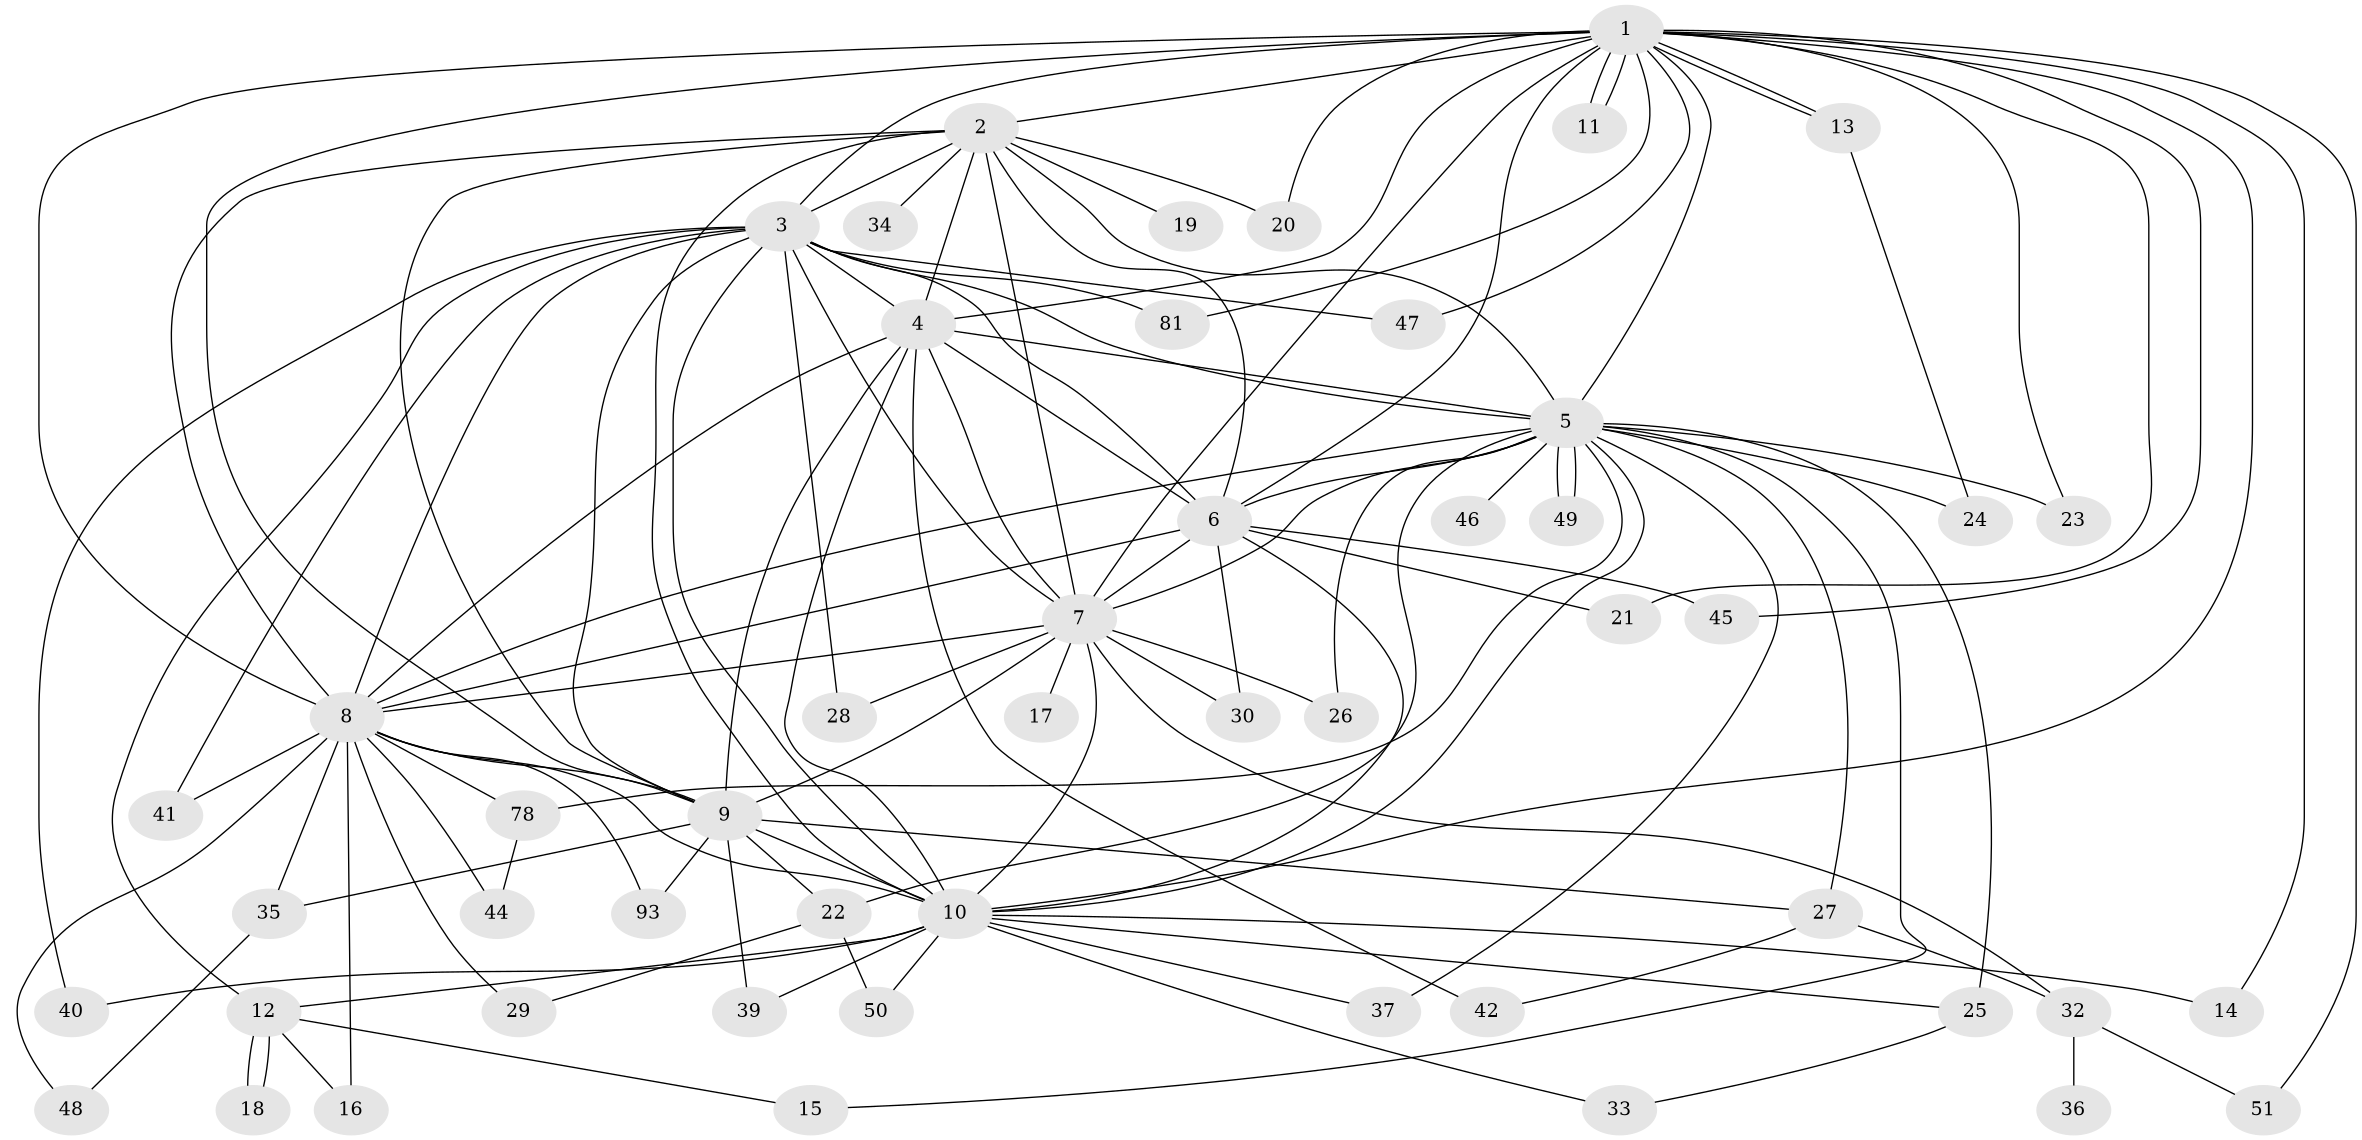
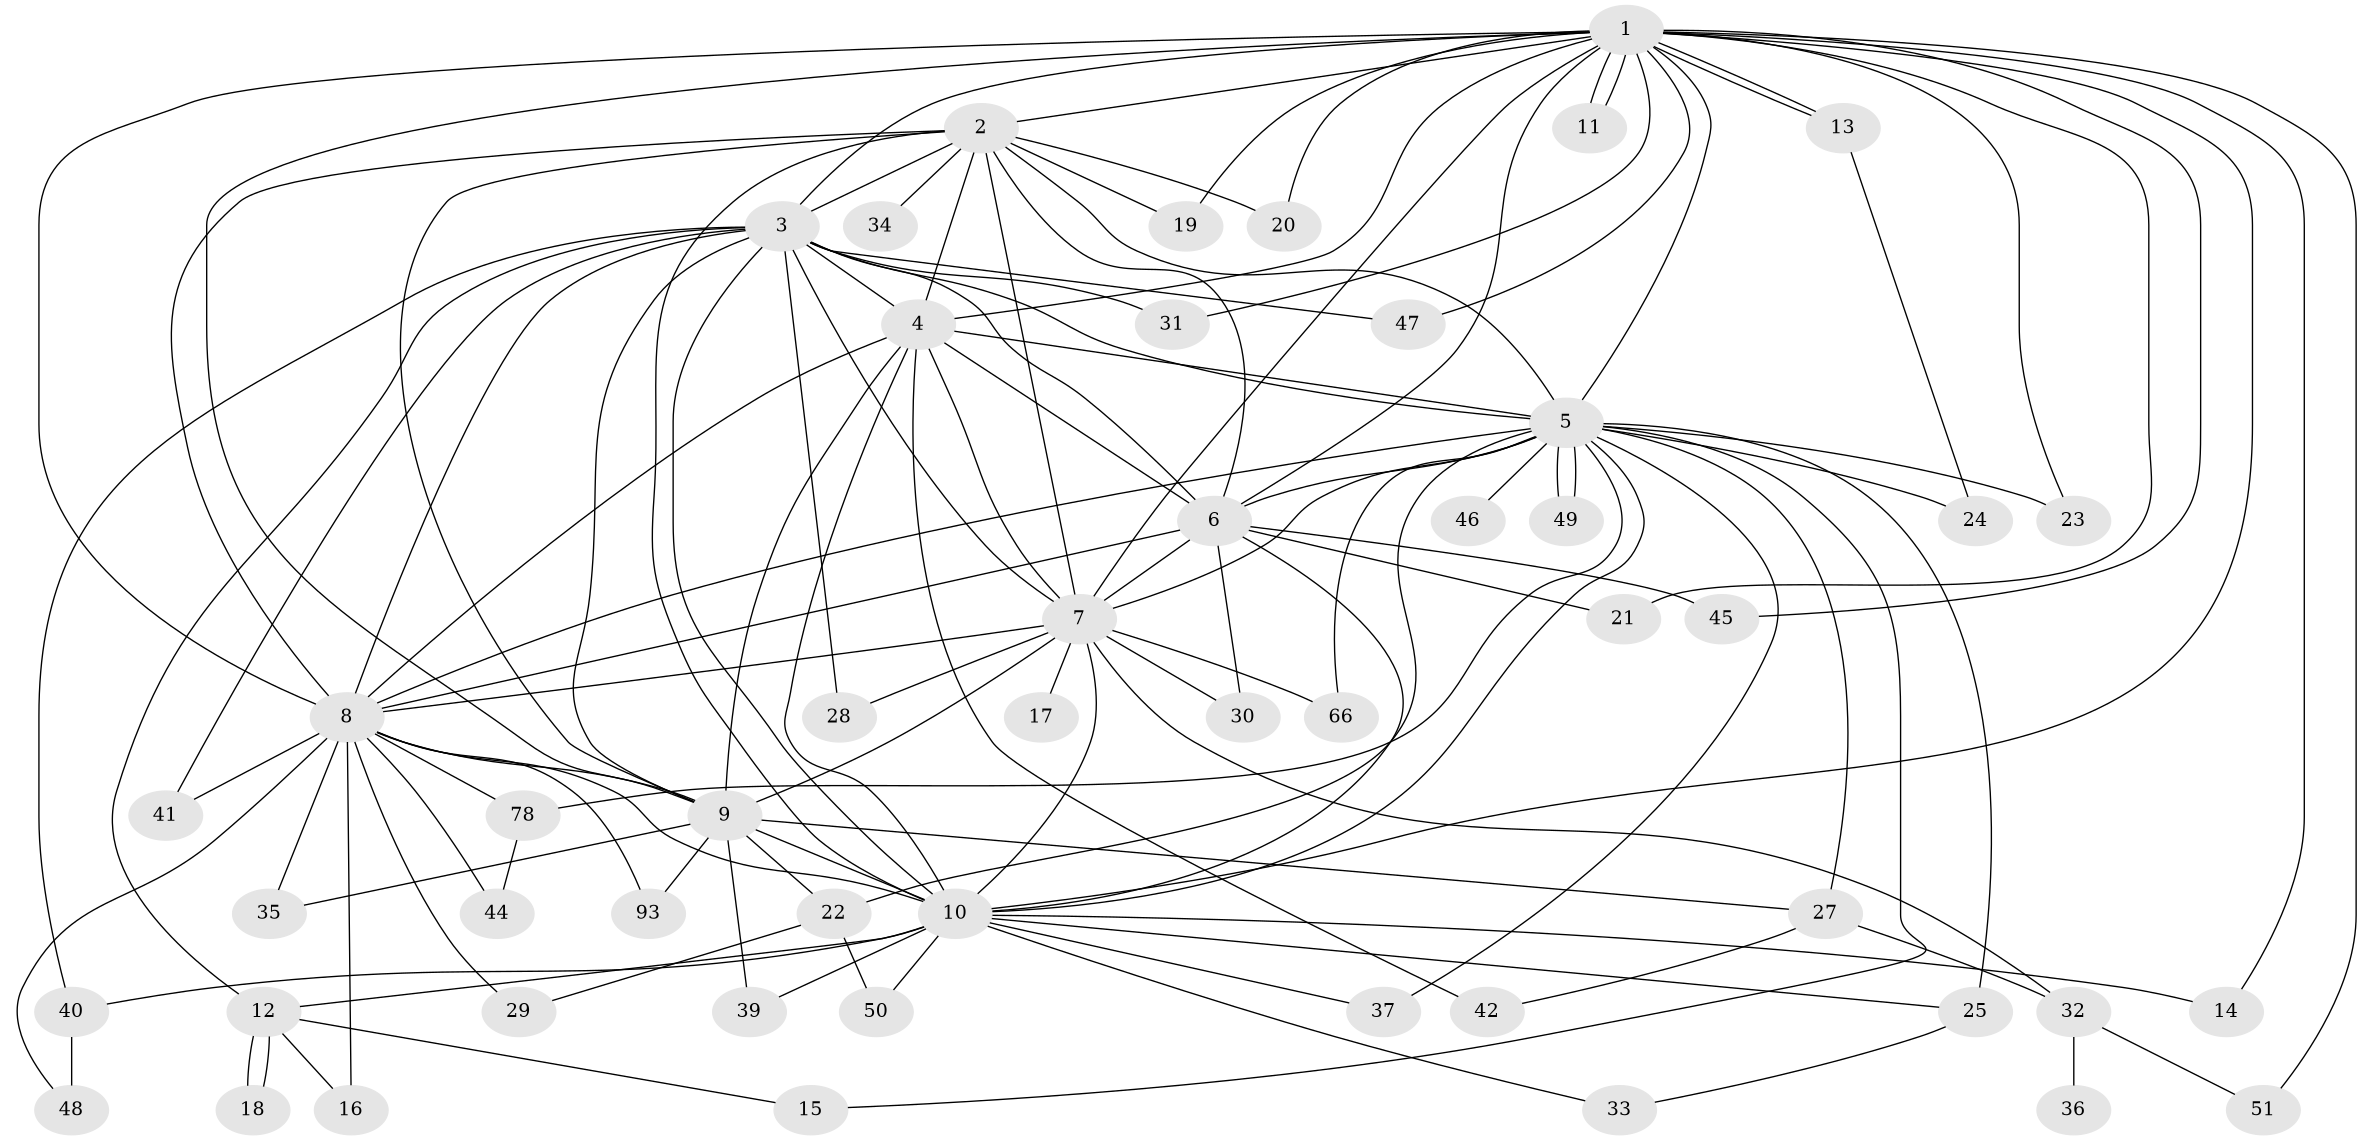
none -> (1342, 84)
(1172, 325) -> (1172, 325)
(1341, 717) -> (1341, 717)
(171, 1012) -> (72, 1061)
